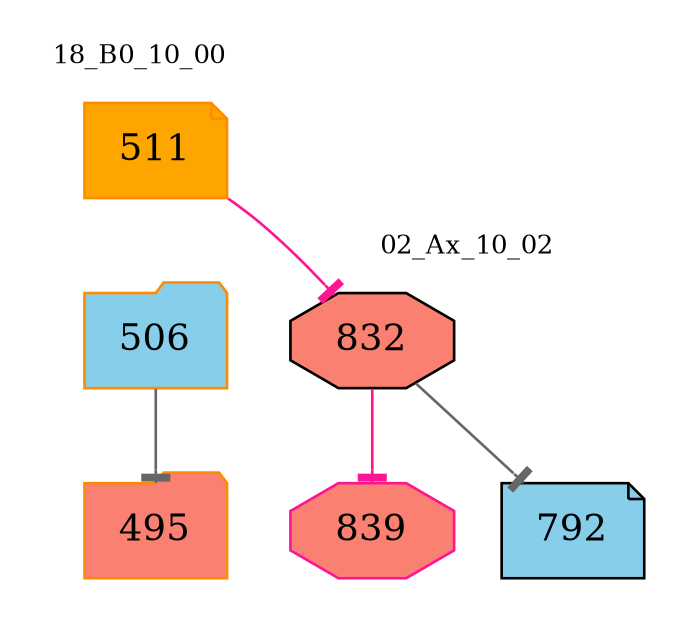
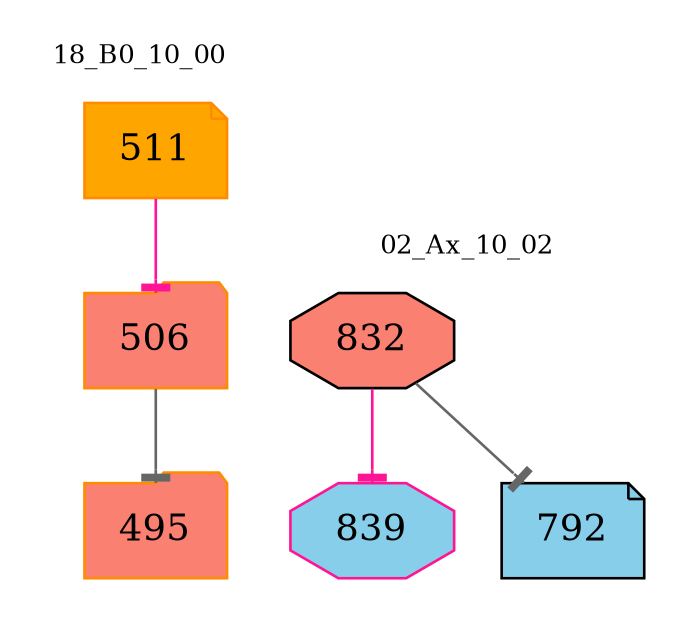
(286, 246) -> (156, 239)
(156, 341) -> (156, 341)
(372, 531) -> (372, 531)
